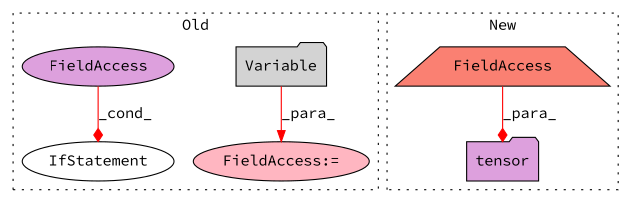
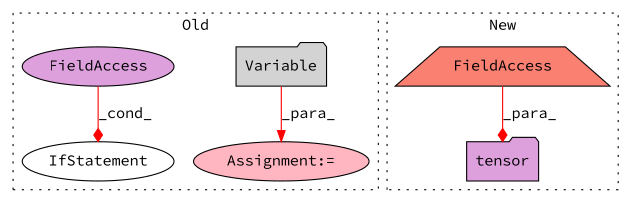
(281, 161) -> (281, 161)
